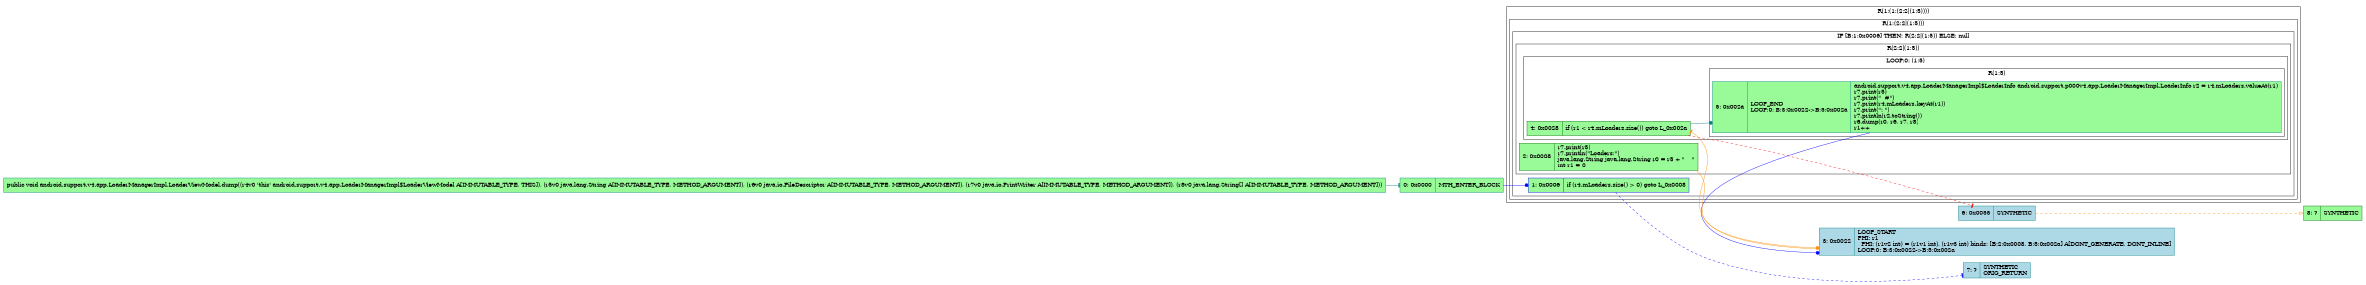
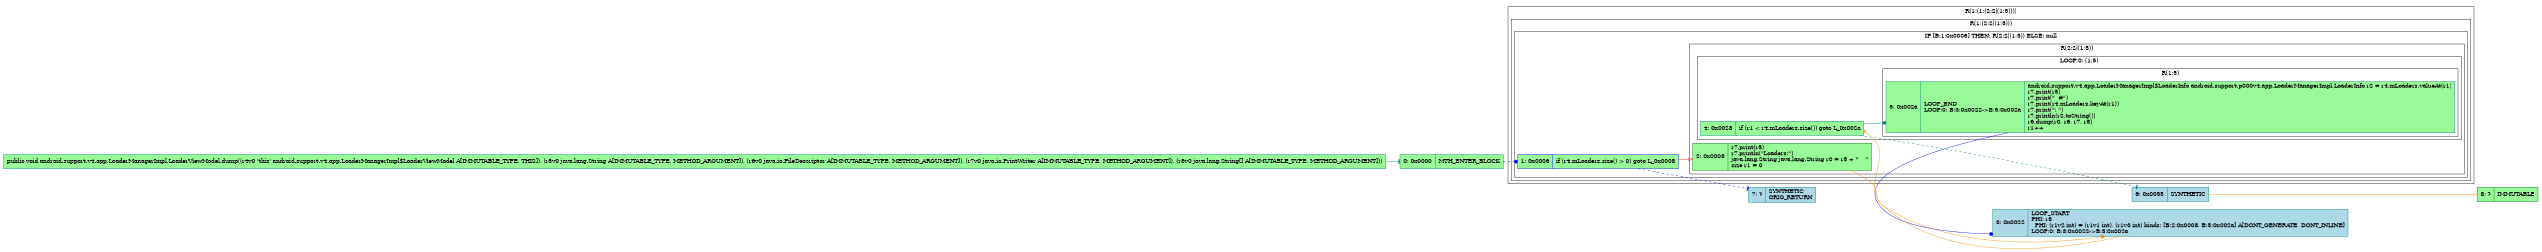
(1609, 128) -> (1782, 128)
none -> (1684, 159)
(1572, 166) -> (1747, 166)
(1831, 166) -> (1998, 159)
(1516, 185) -> (1509, 162)
(2167, 213) -> (2341, 194)
(2341, 213) -> (2516, 194)
(1869, 238) -> (2043, 220)
